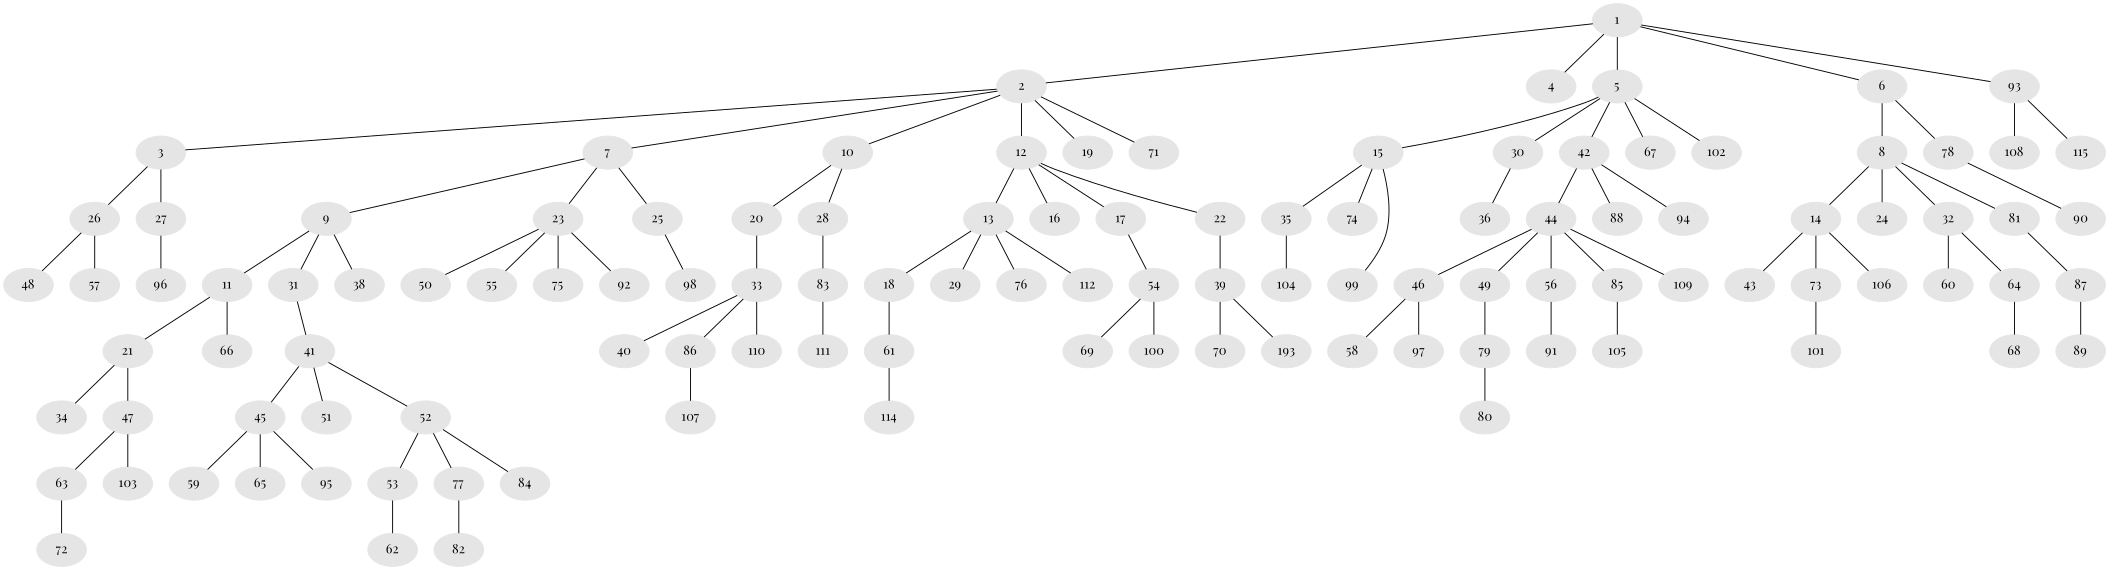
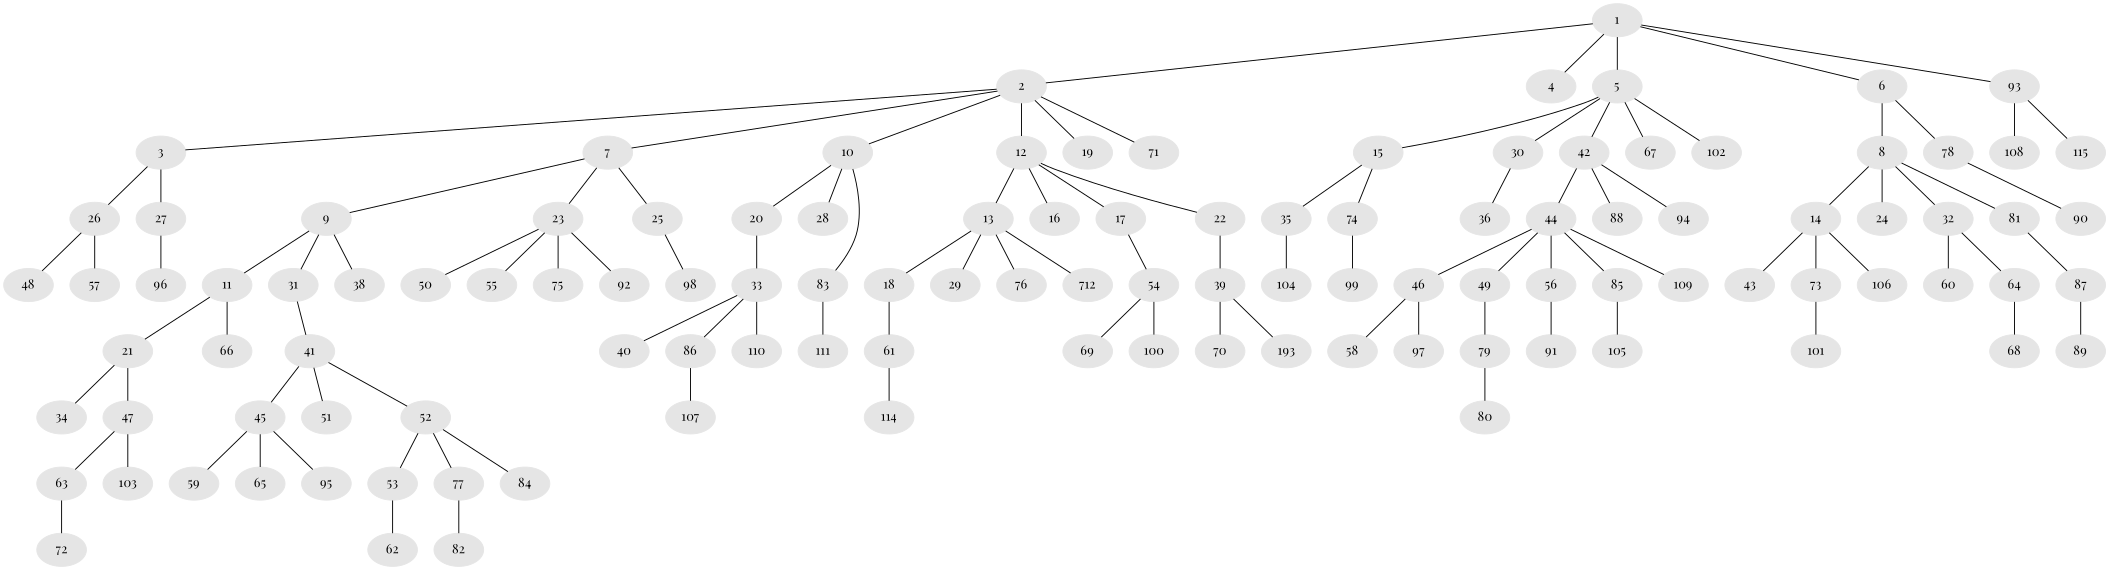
(1388, 222) -> (1353, 252)
(823, 252) -> (859, 222)
(1088, 285) -> (1088, 285)
